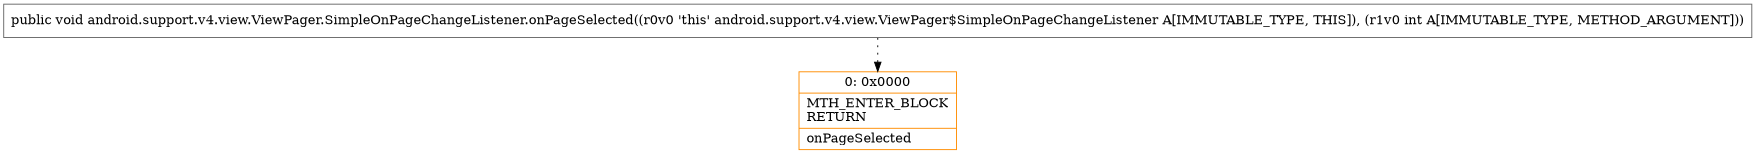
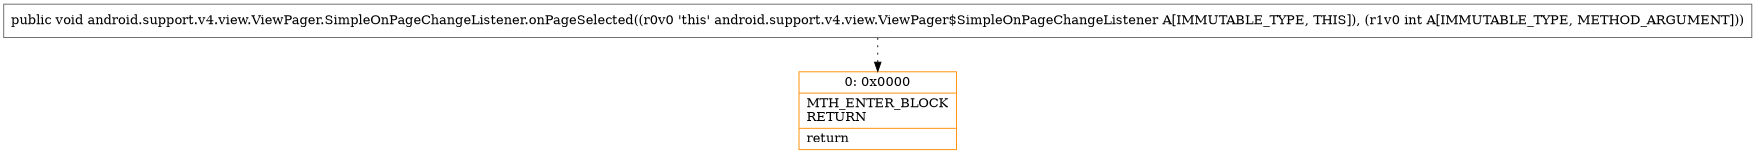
(859, 138) -> (828, 138)
